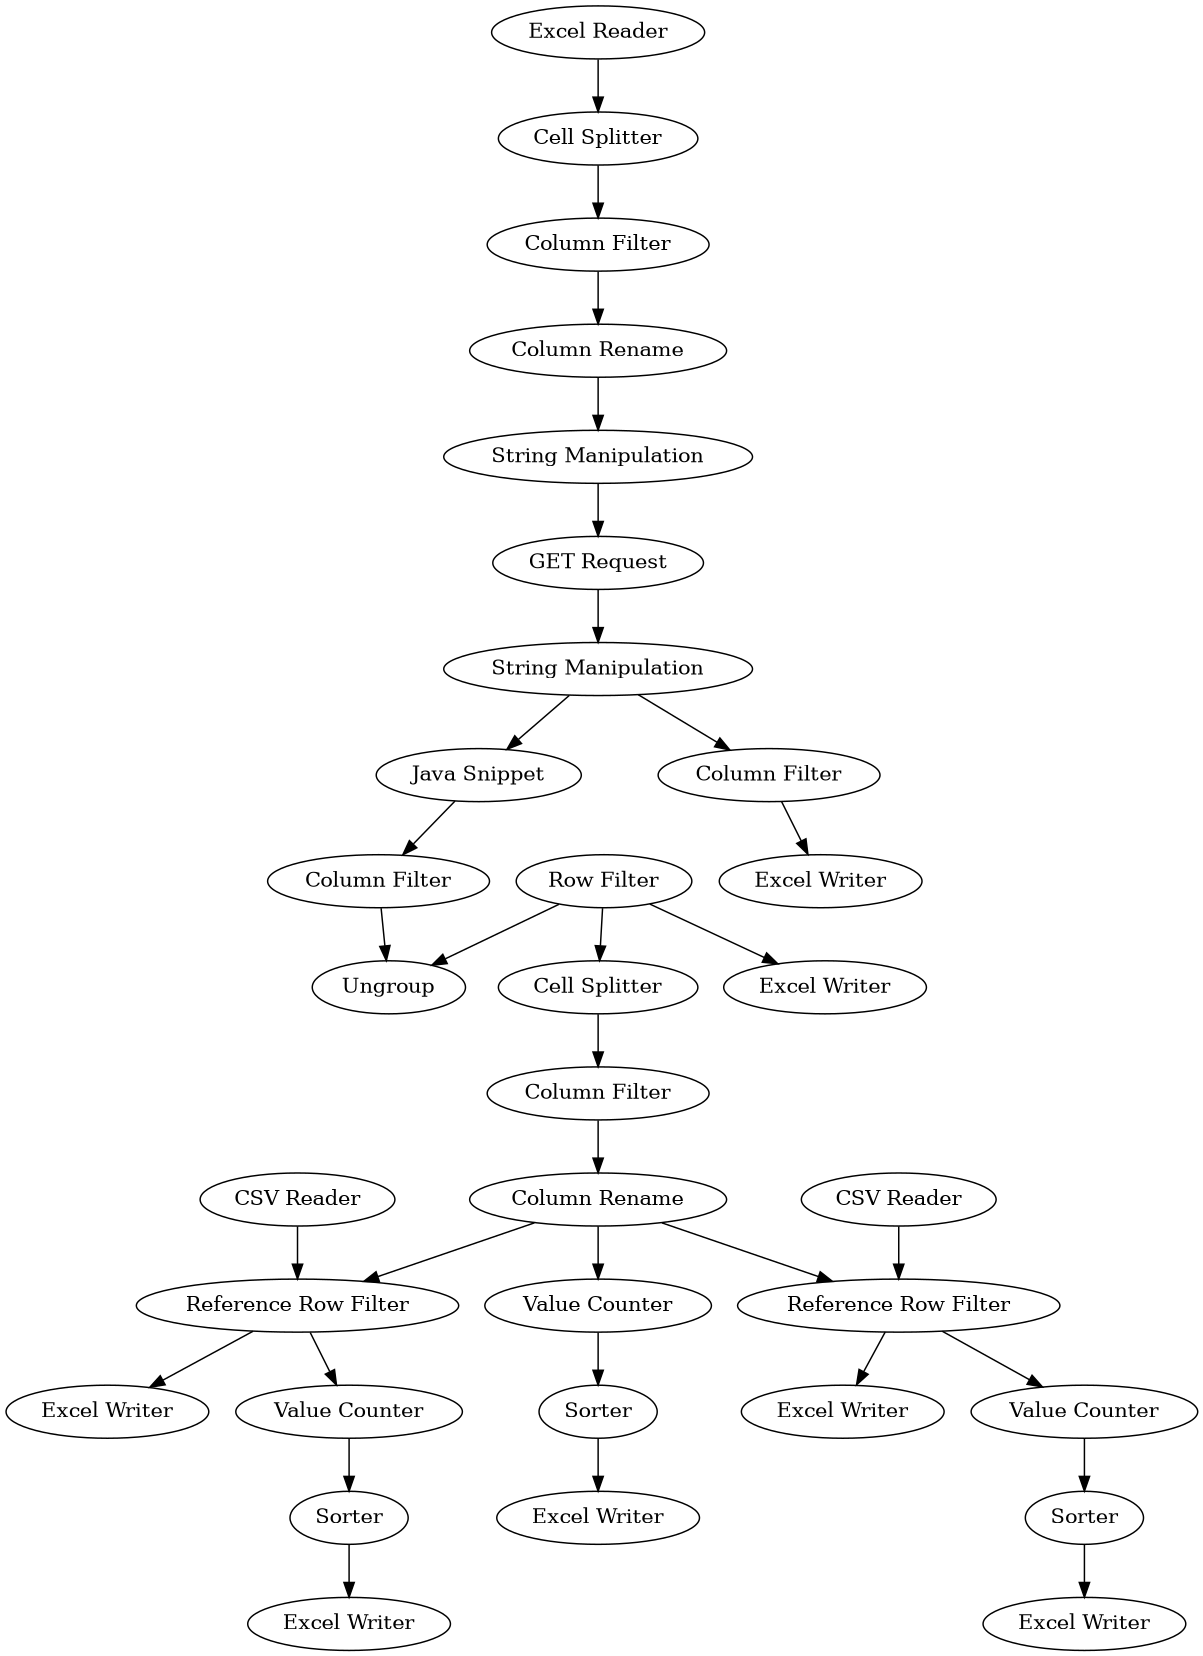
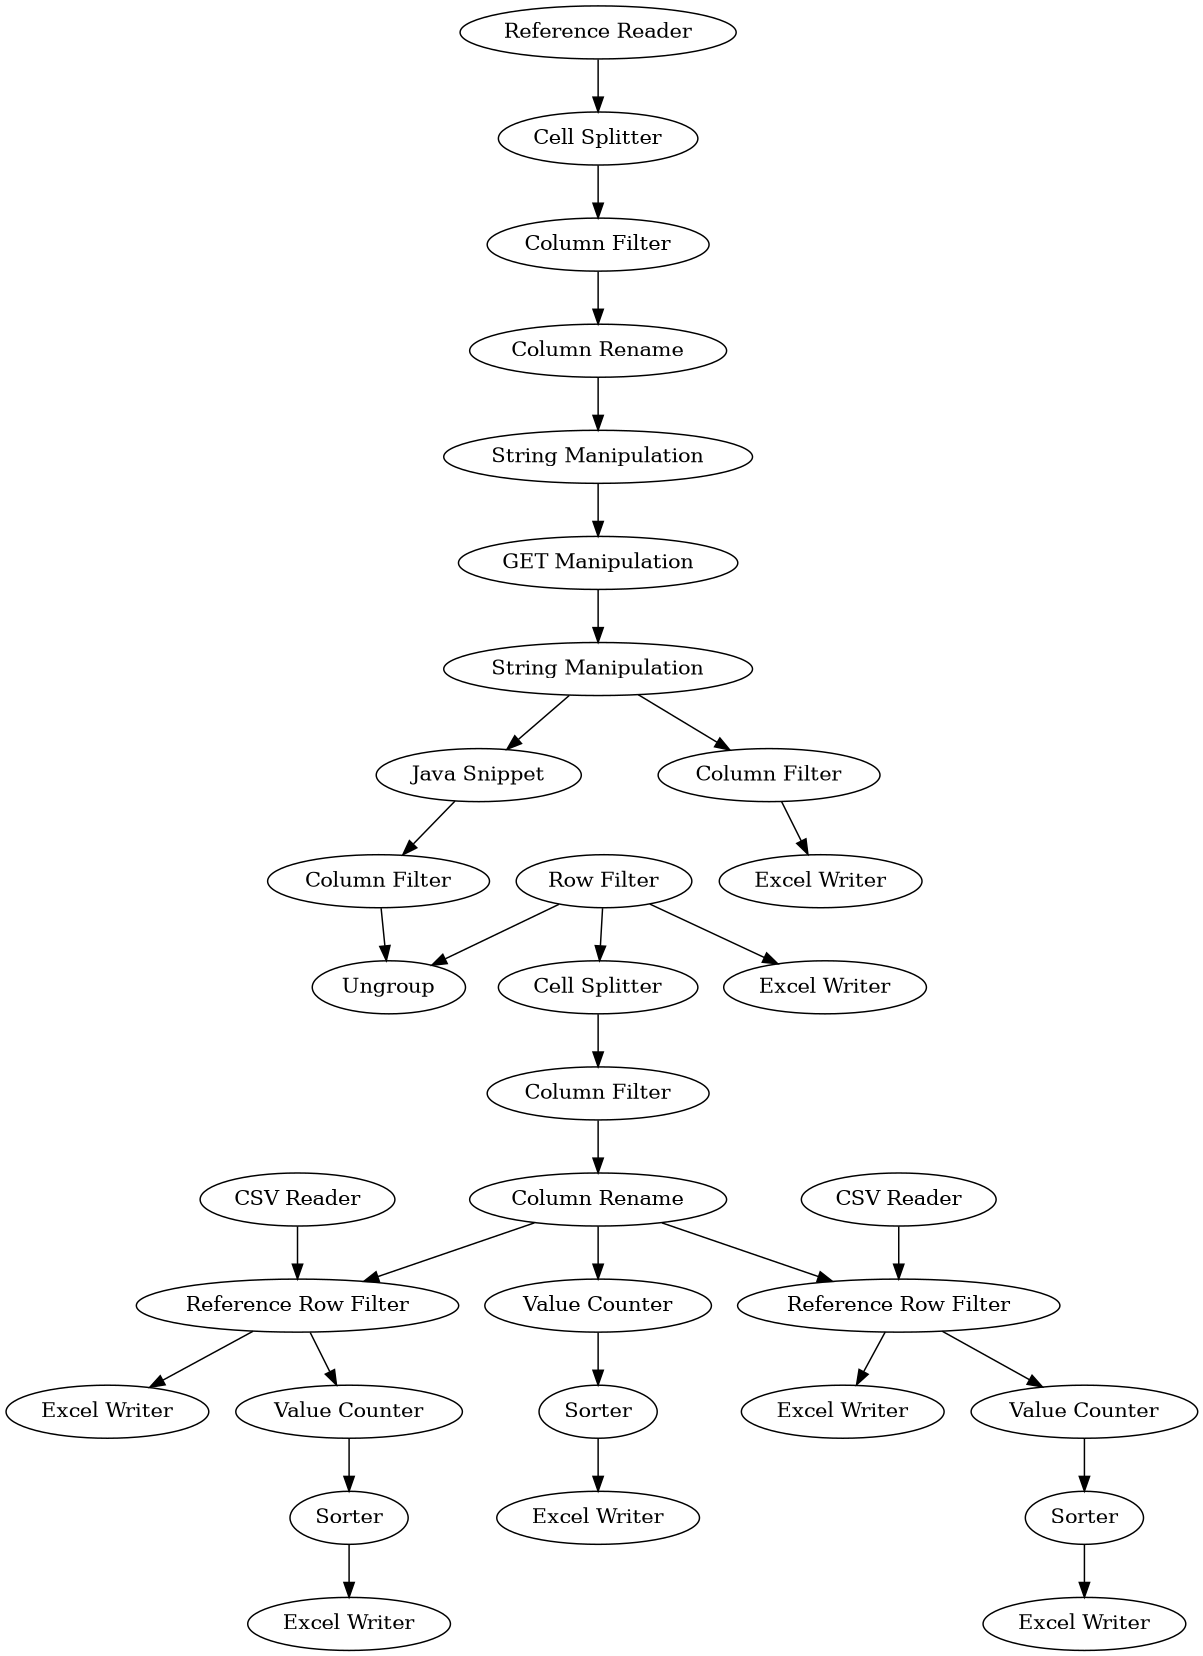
(598, 32) -> (598, 32)
(598, 563) -> (598, 563)
